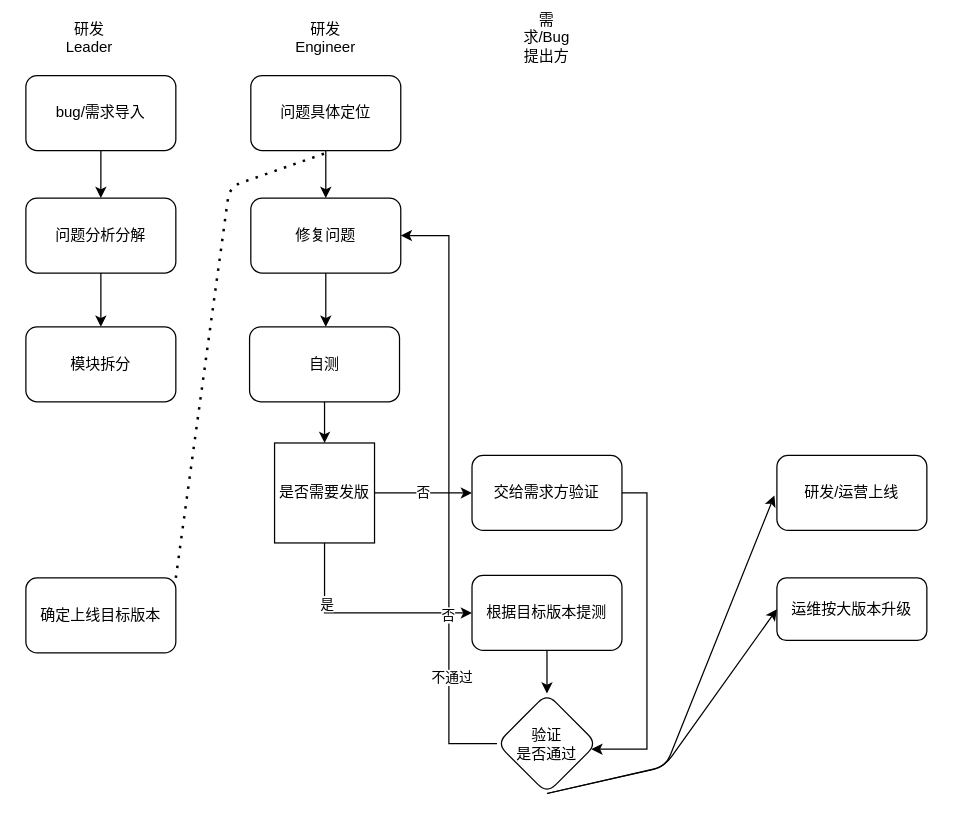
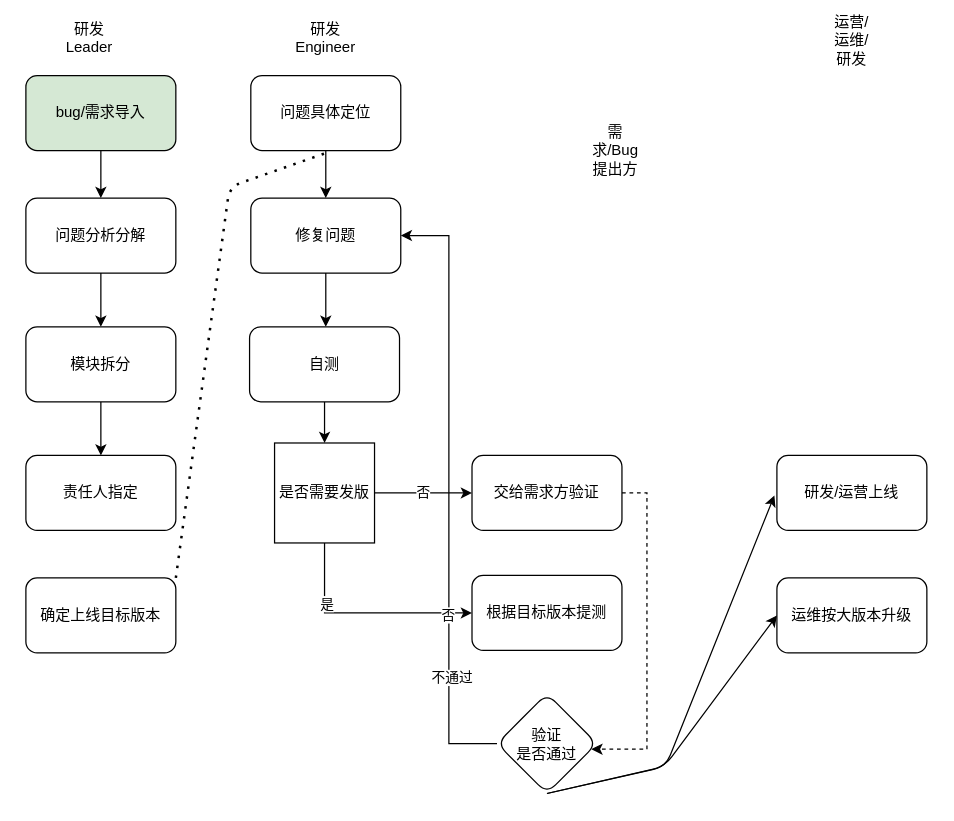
(547, 38) -> (616, 151)
none -> (852, 41)
(101, 113) -> (101, 113)
none -> (101, 424)
none -> (101, 493)
(852, 609) -> (852, 616)
(647, 633) -> (647, 633)
(547, 675) -> none
